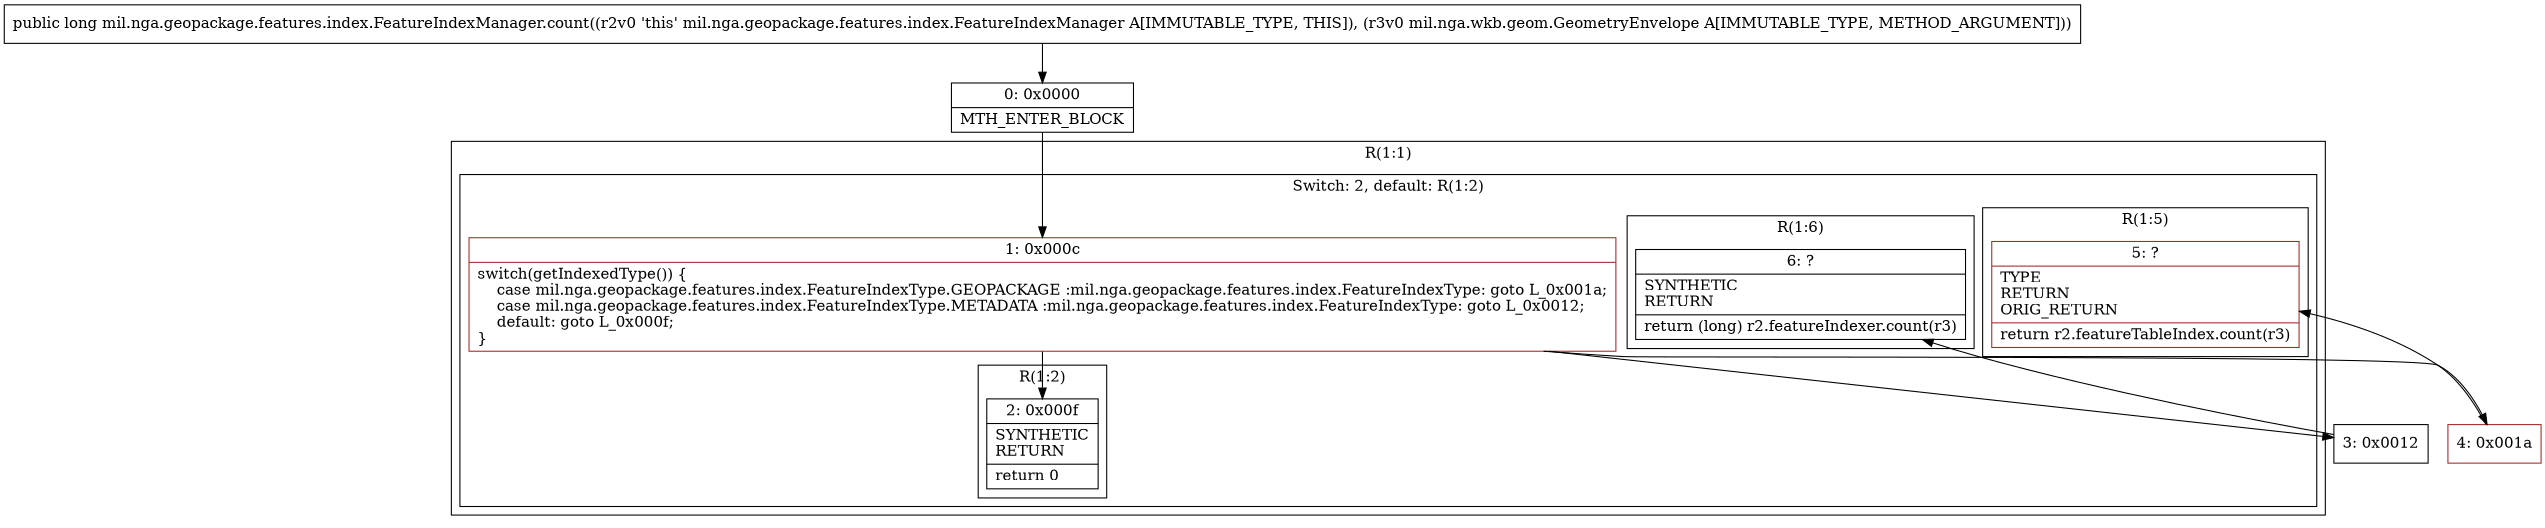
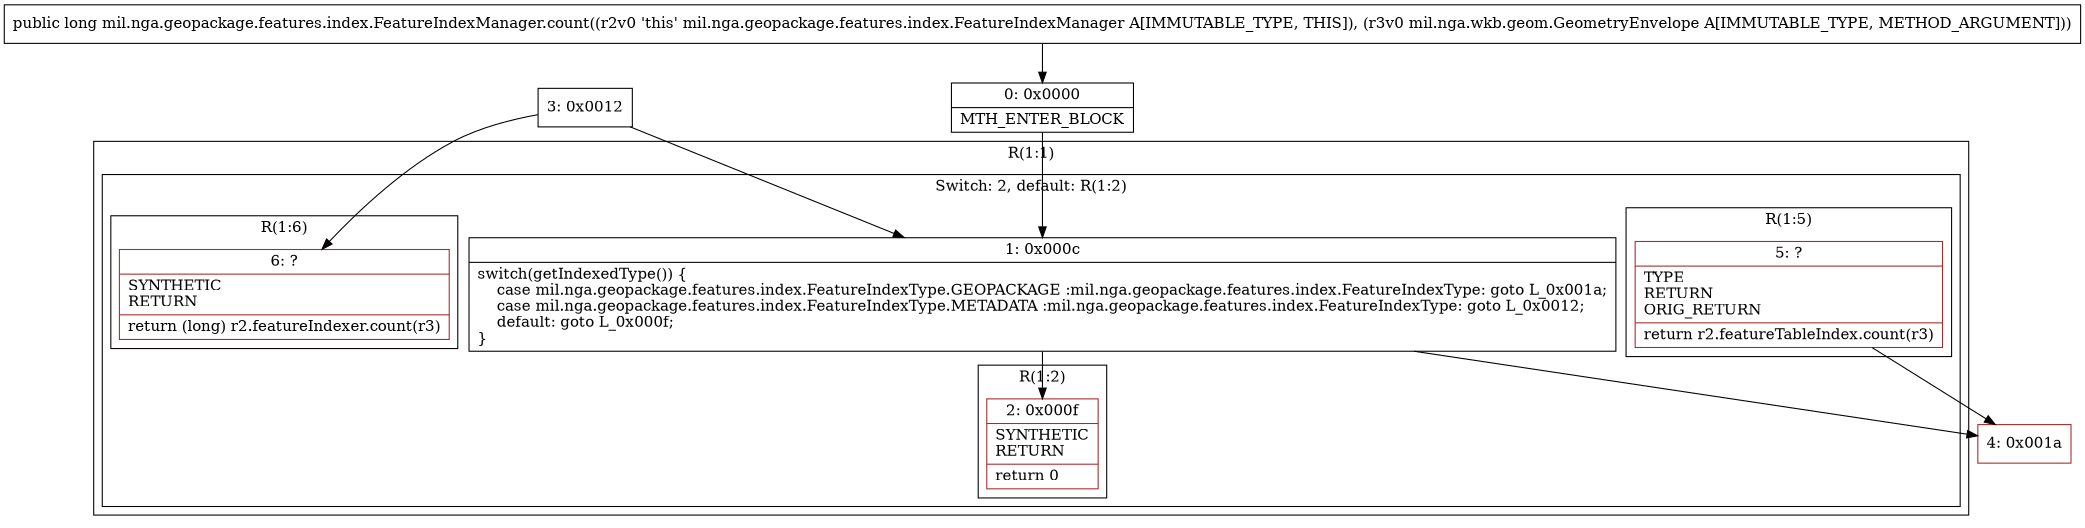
(1042, 294) -> (1042, 294)
(1801, 294) -> (284, 294)
(2411, 350) -> (1929, 383)
(1936, 394) -> (769, 183)
(1042, 444) -> (1042, 444)
